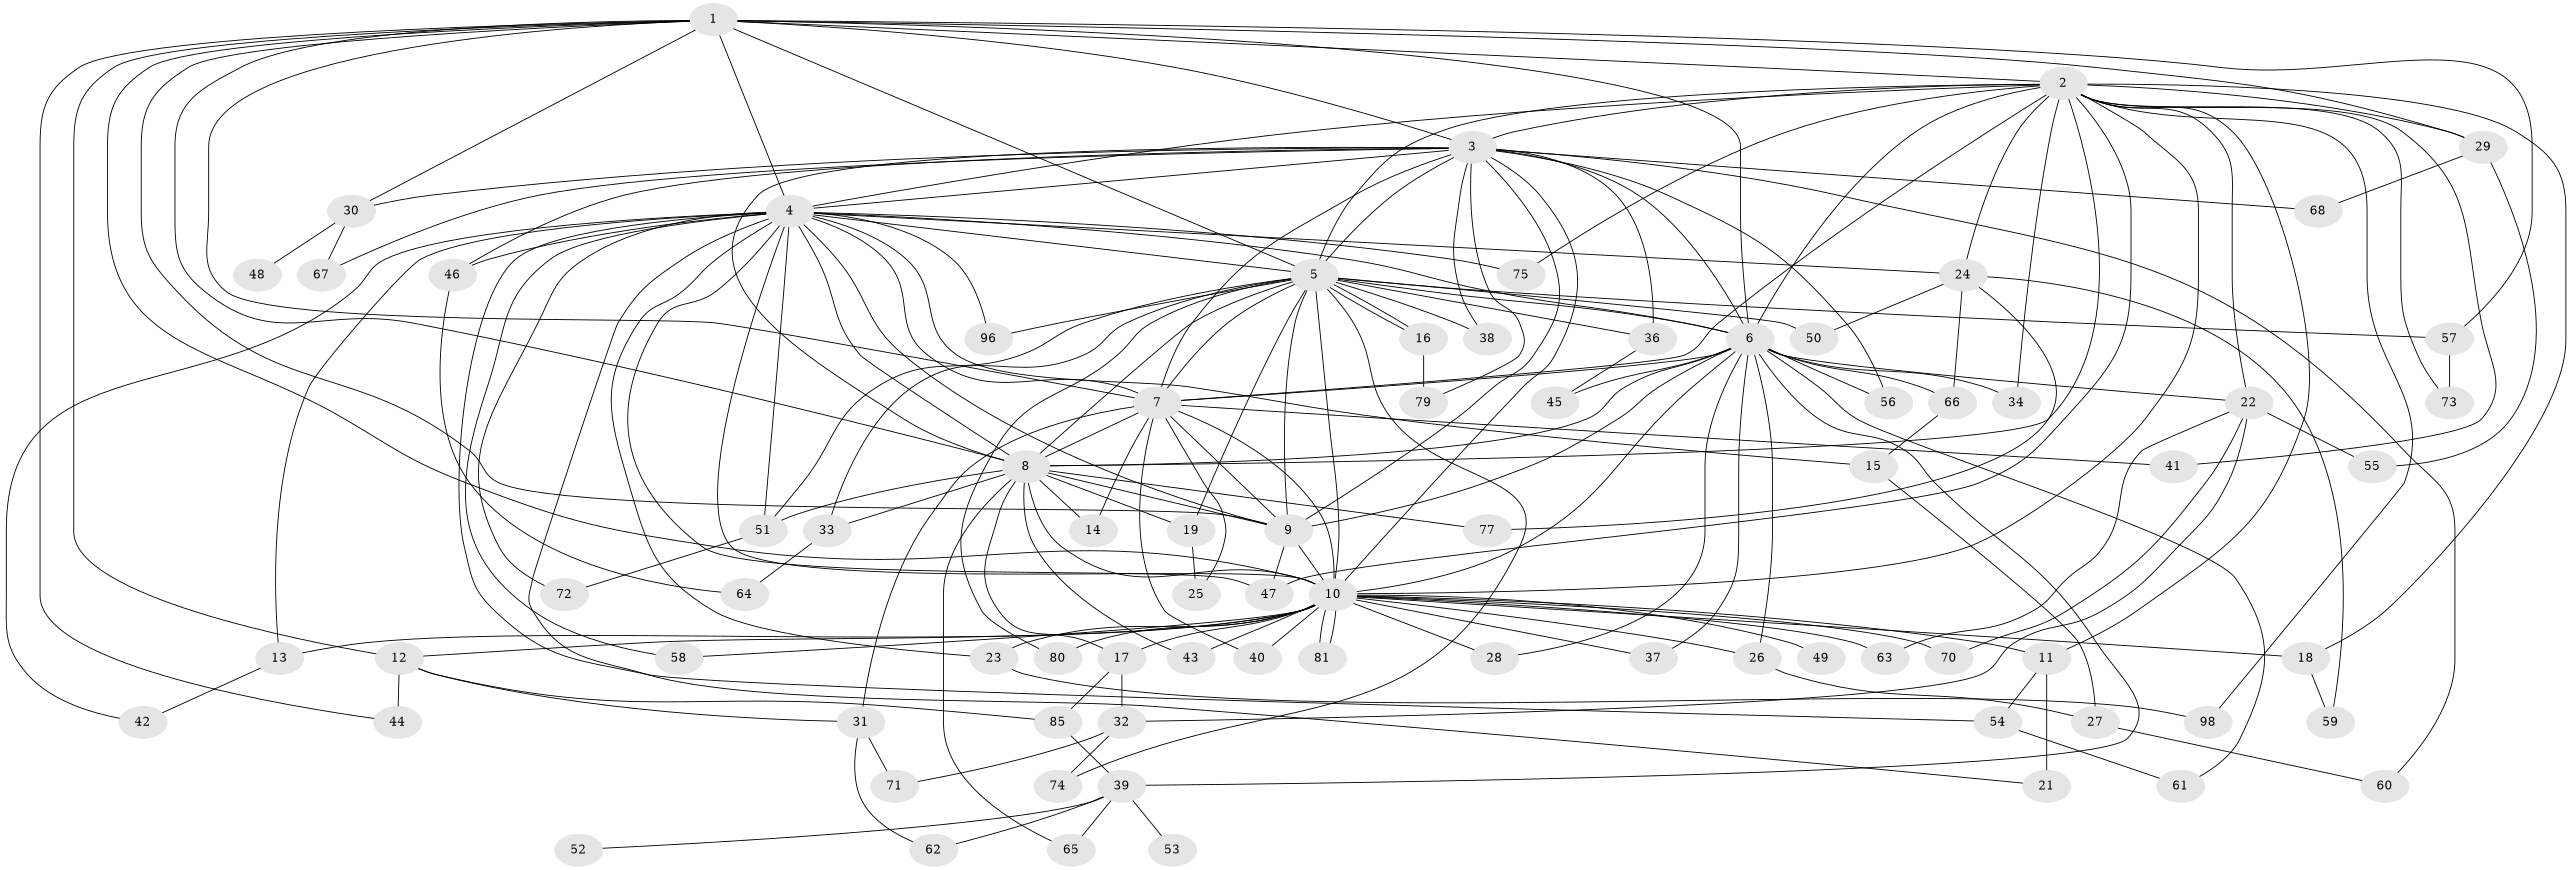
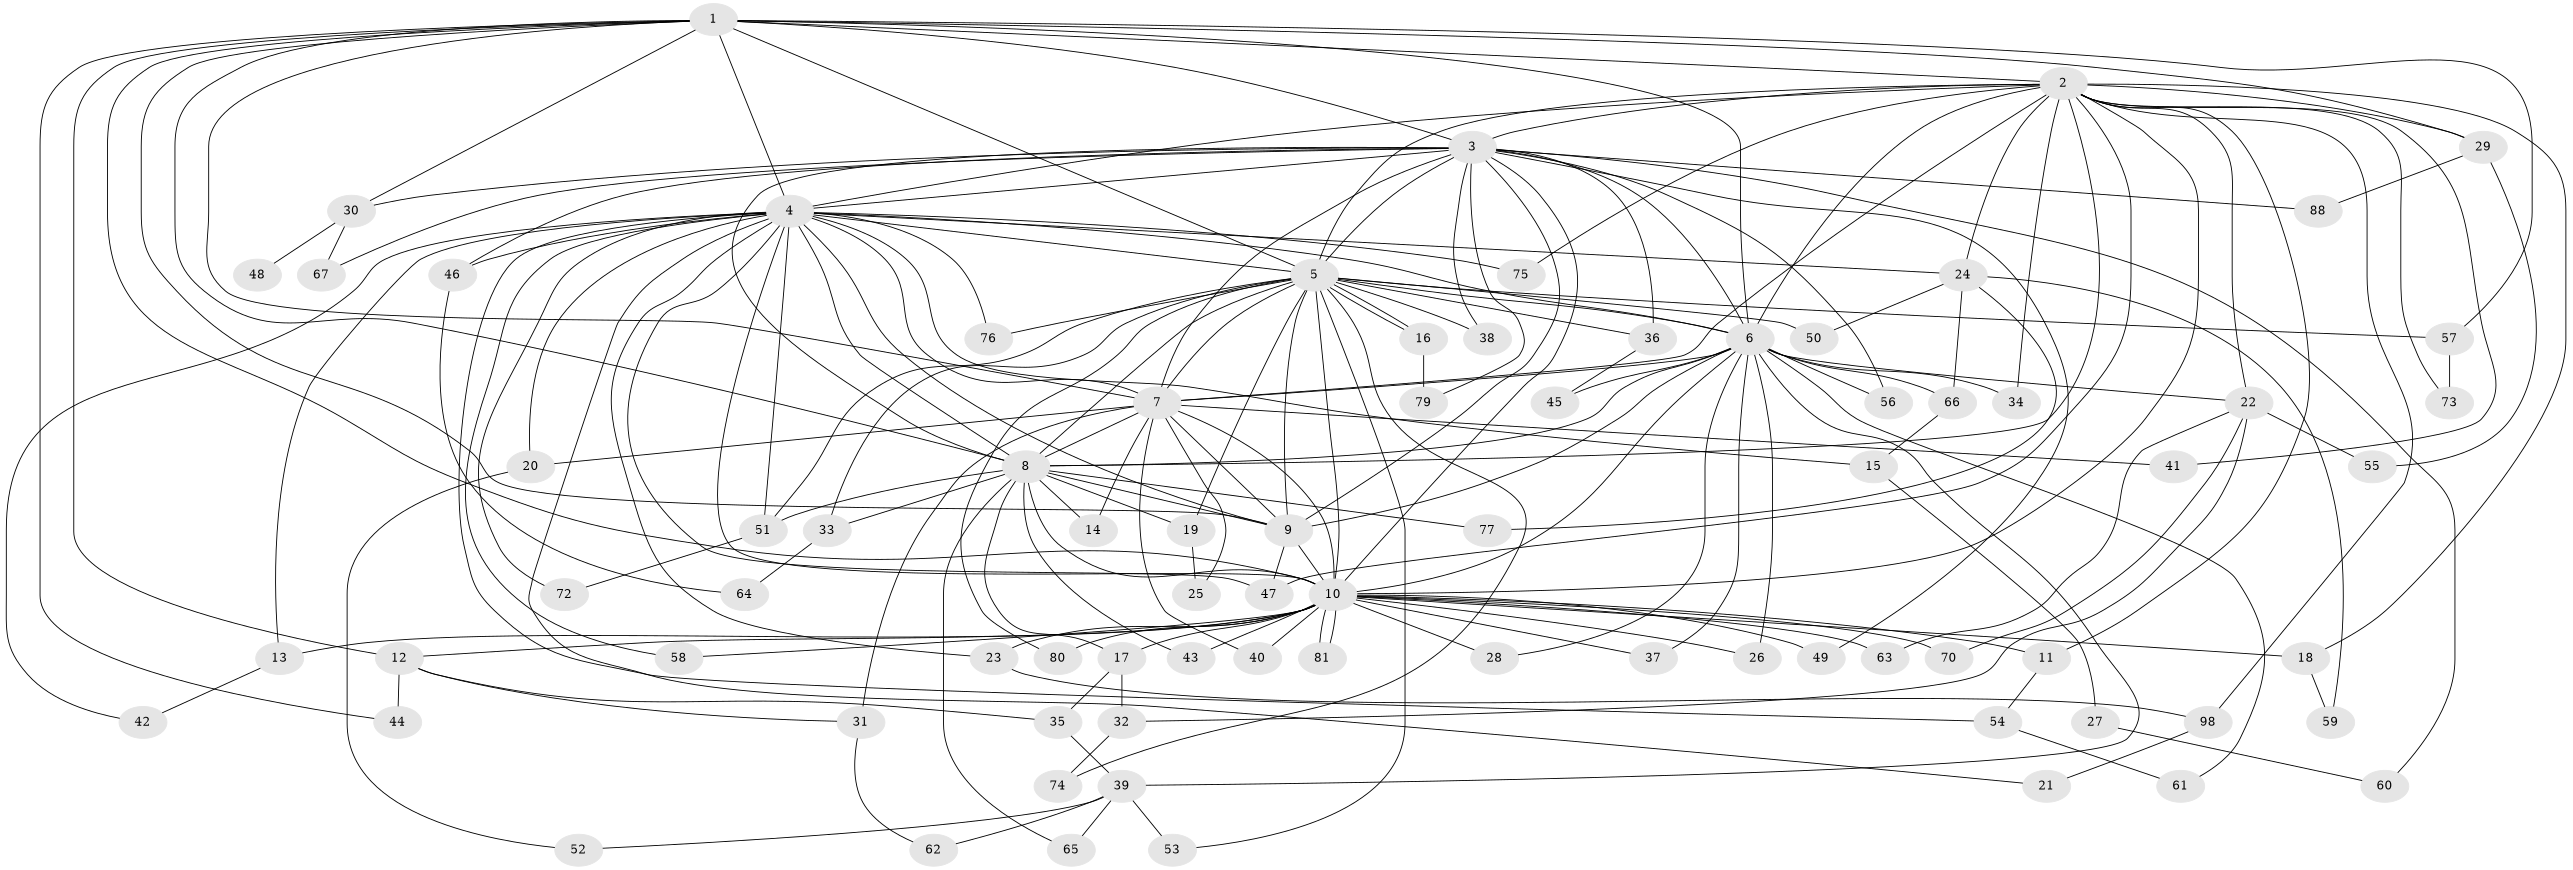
(2318, 211) -> (2318, 211)
none -> (1994, 257)
(989, 339) -> (989, 339)
none -> (531, 467)
none -> (1405, 631)
(1849, 688) -> none
(1058, 722) -> (1058, 722)
(2047, 722) -> (2128, 755)
(895, 786) -> none
